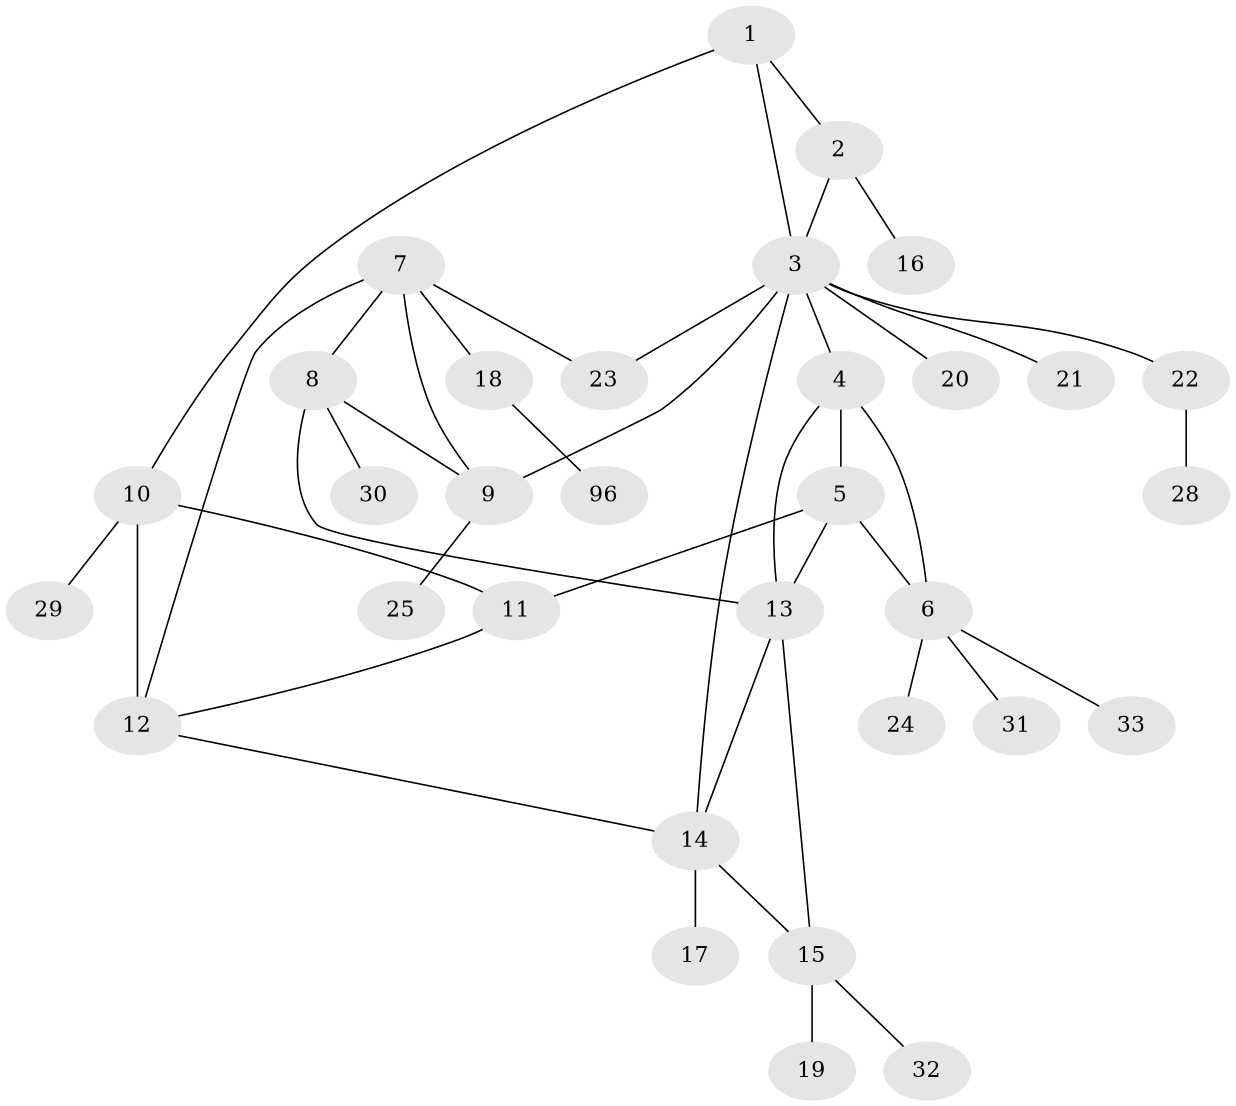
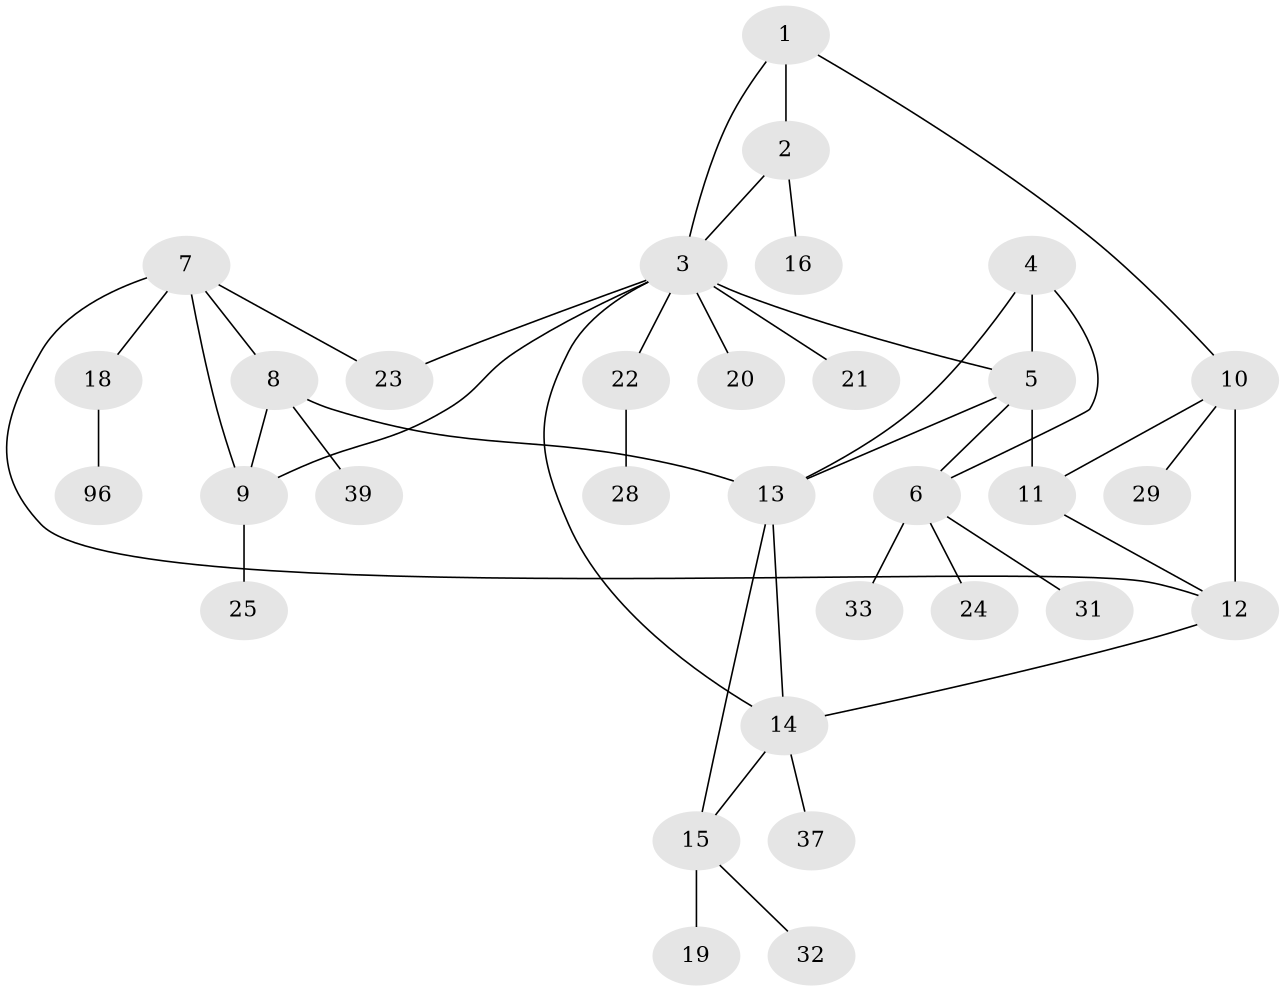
(819, 323) -> (853, 332)
(374, 496) -> (359, 496)
(695, 956) -> (812, 841)
